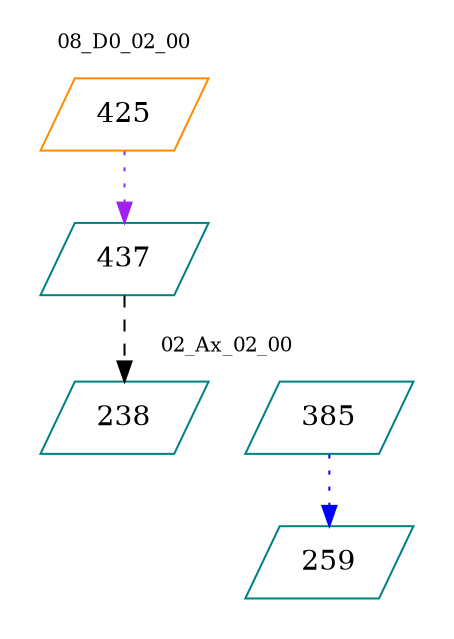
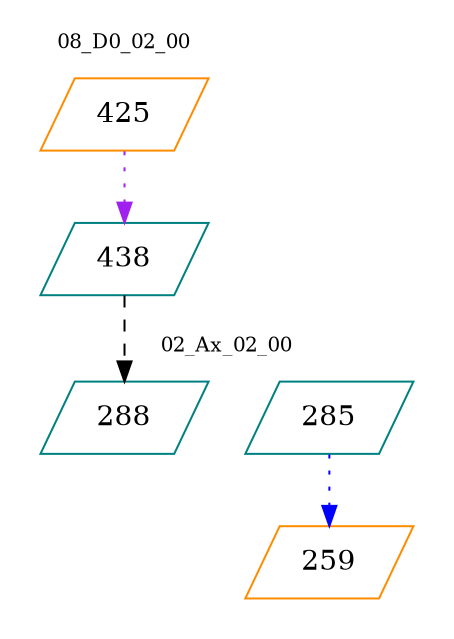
(125, 259) -> (125, 259)
(125, 418) -> (125, 418)
(329, 418) -> (329, 418)
(329, 562) -> (329, 562)
